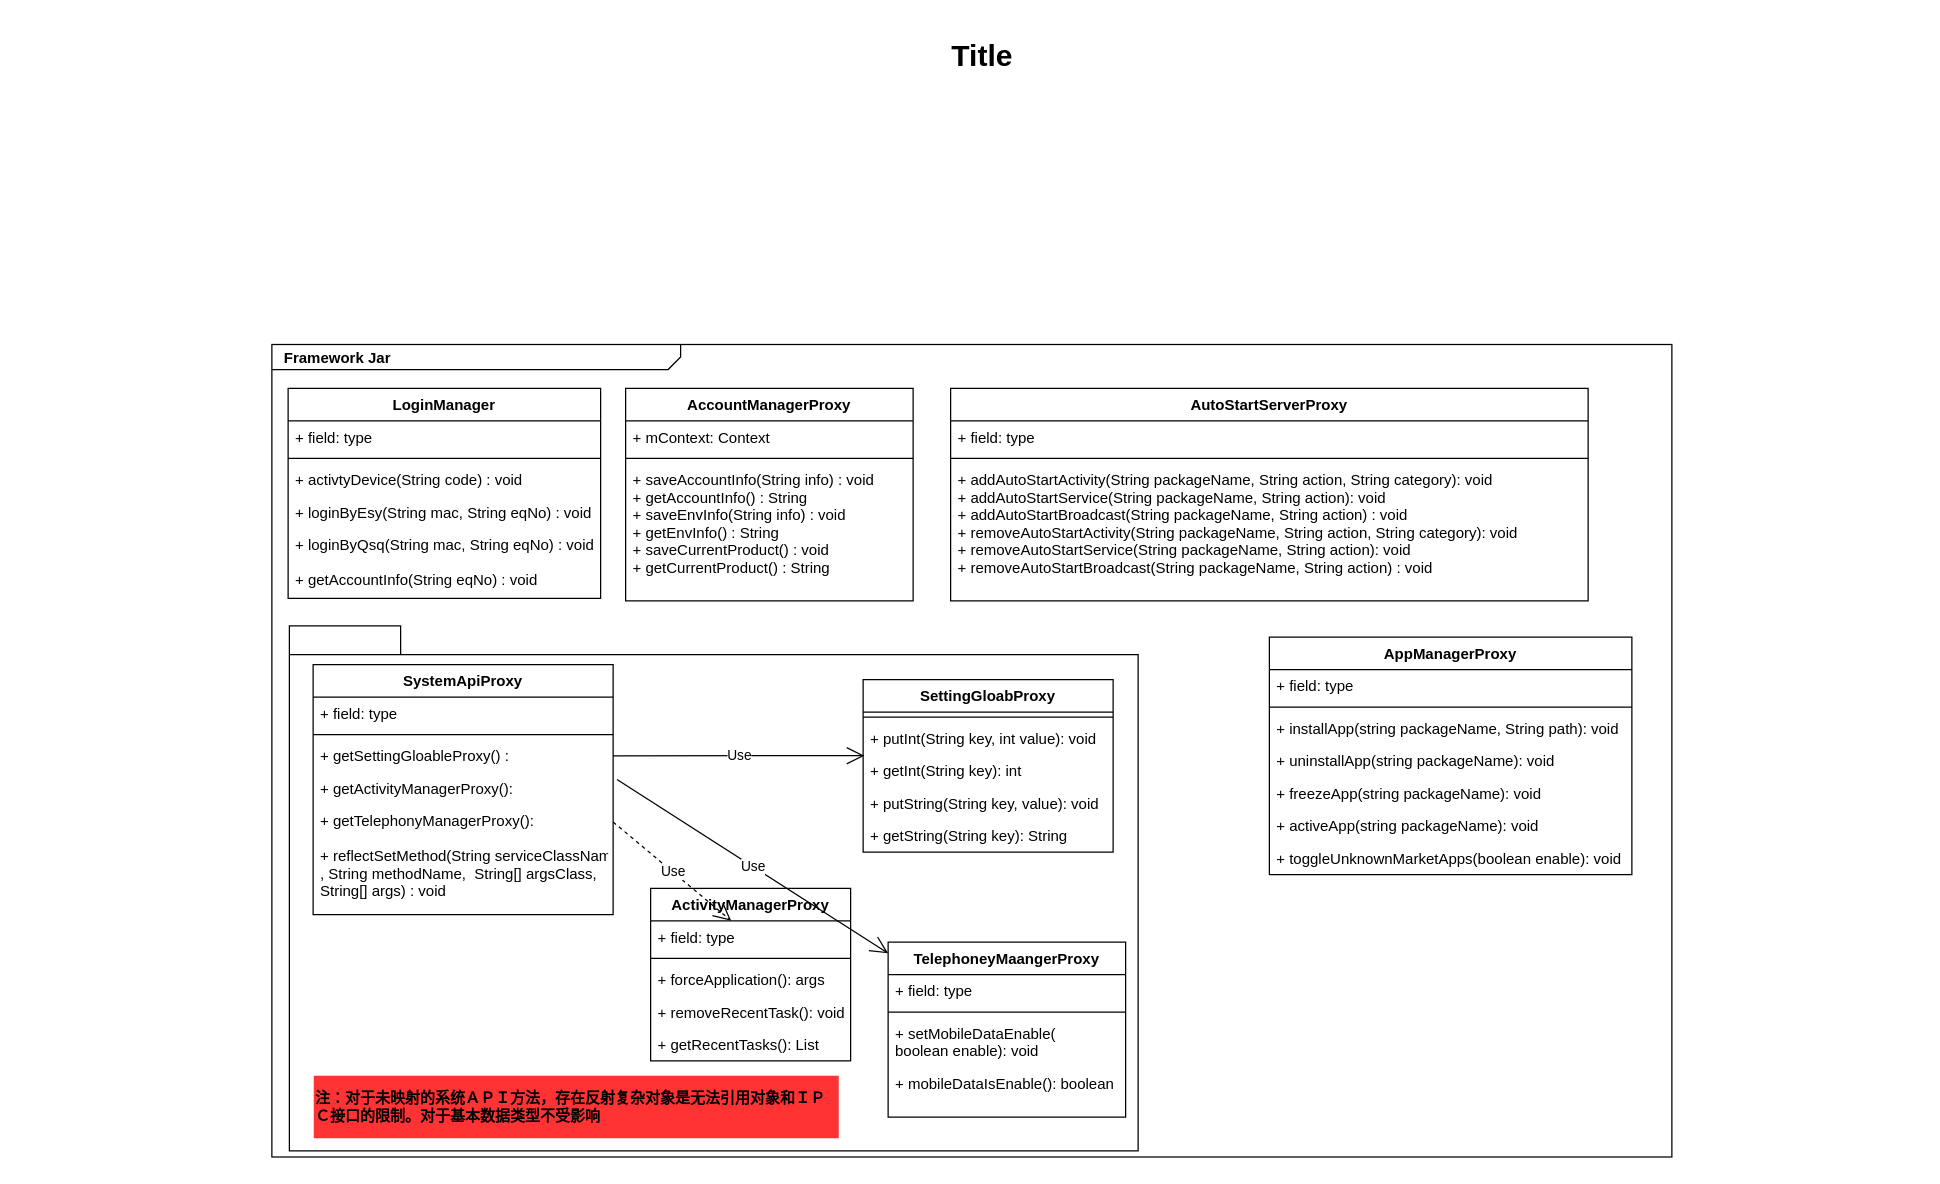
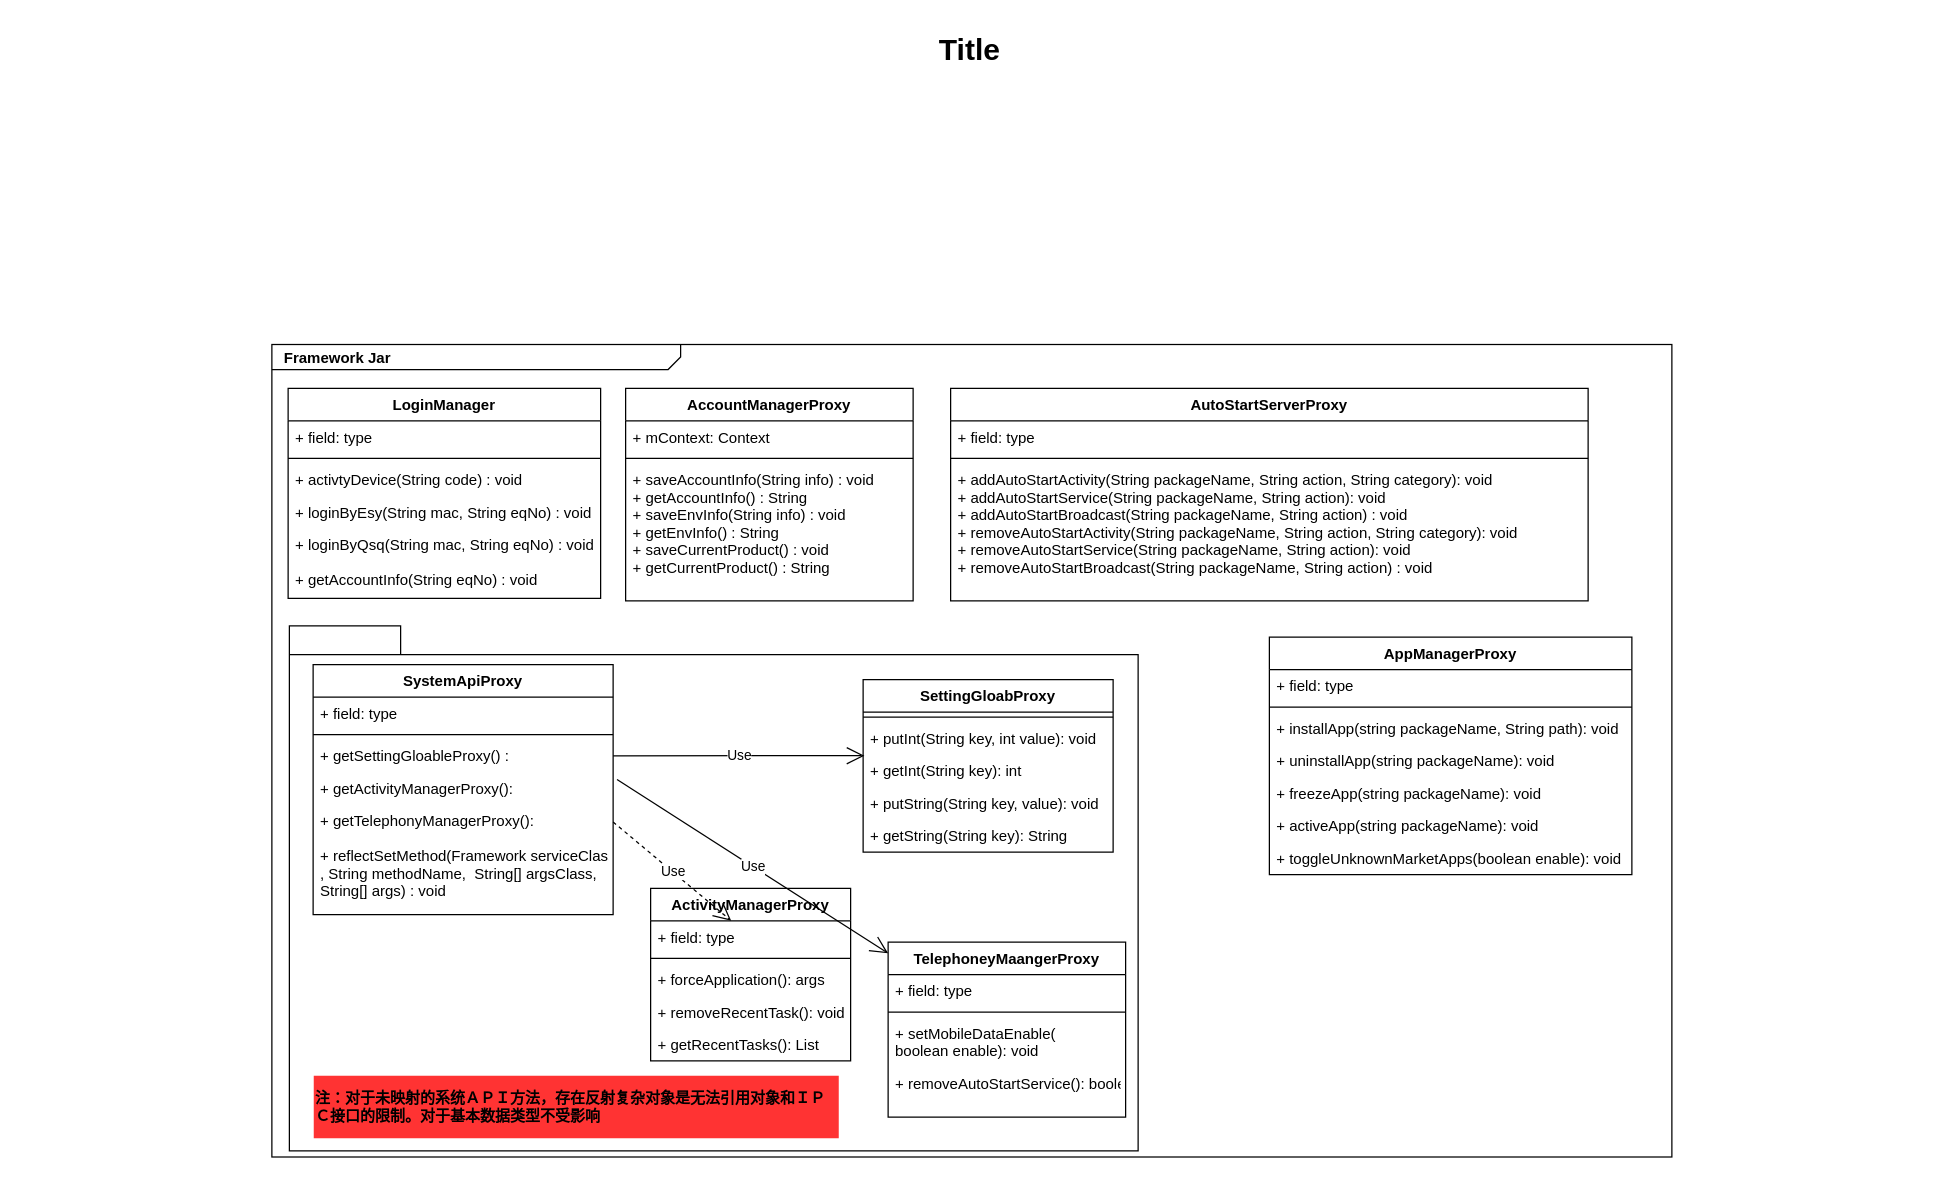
(982, 57) -> (969, 51)
(483, 856) -> (497, 856)
(1012, 1084) -> (1032, 1084)
